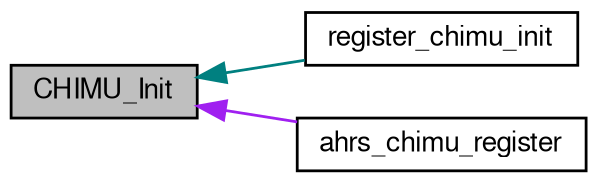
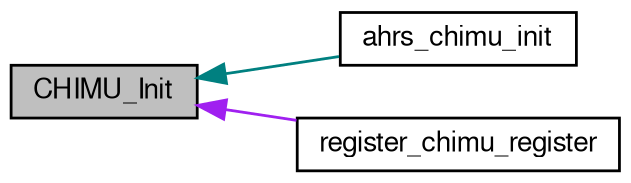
(442, 39) -> (458, 39)
(442, 144) -> (458, 144)
